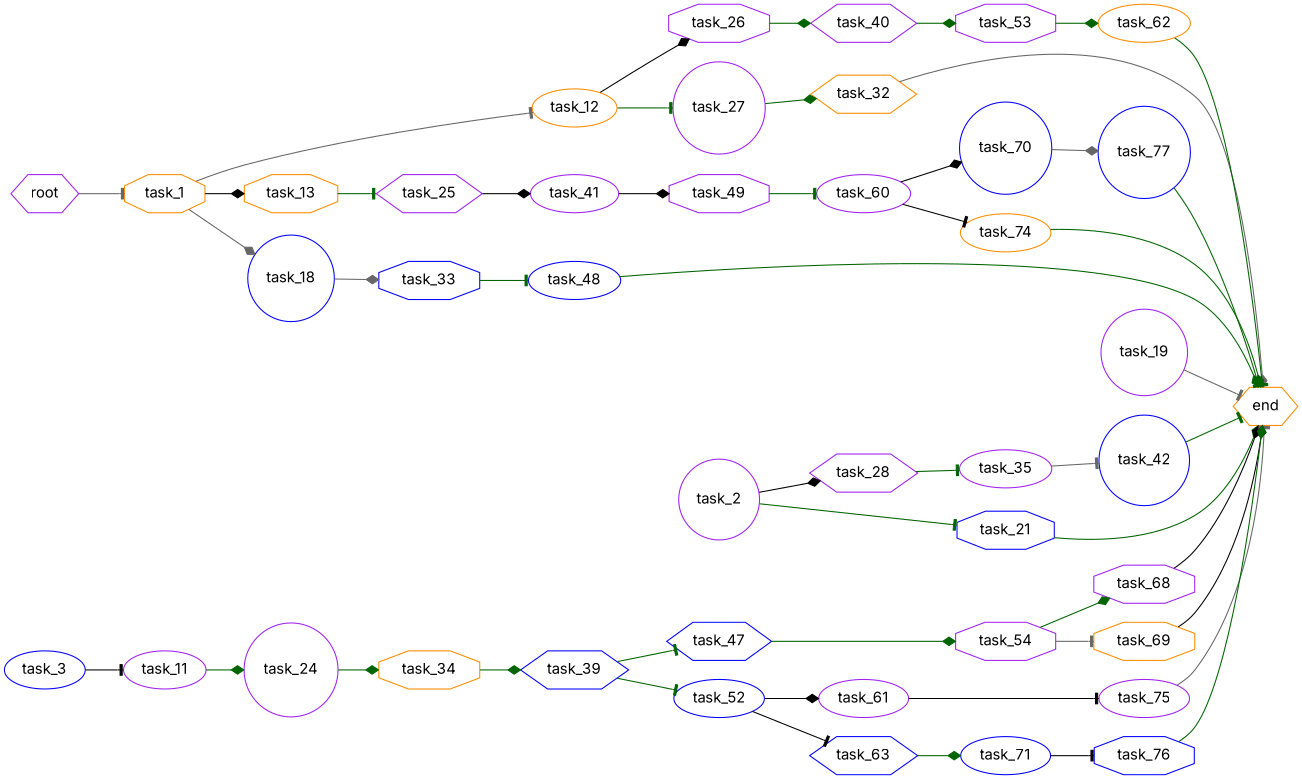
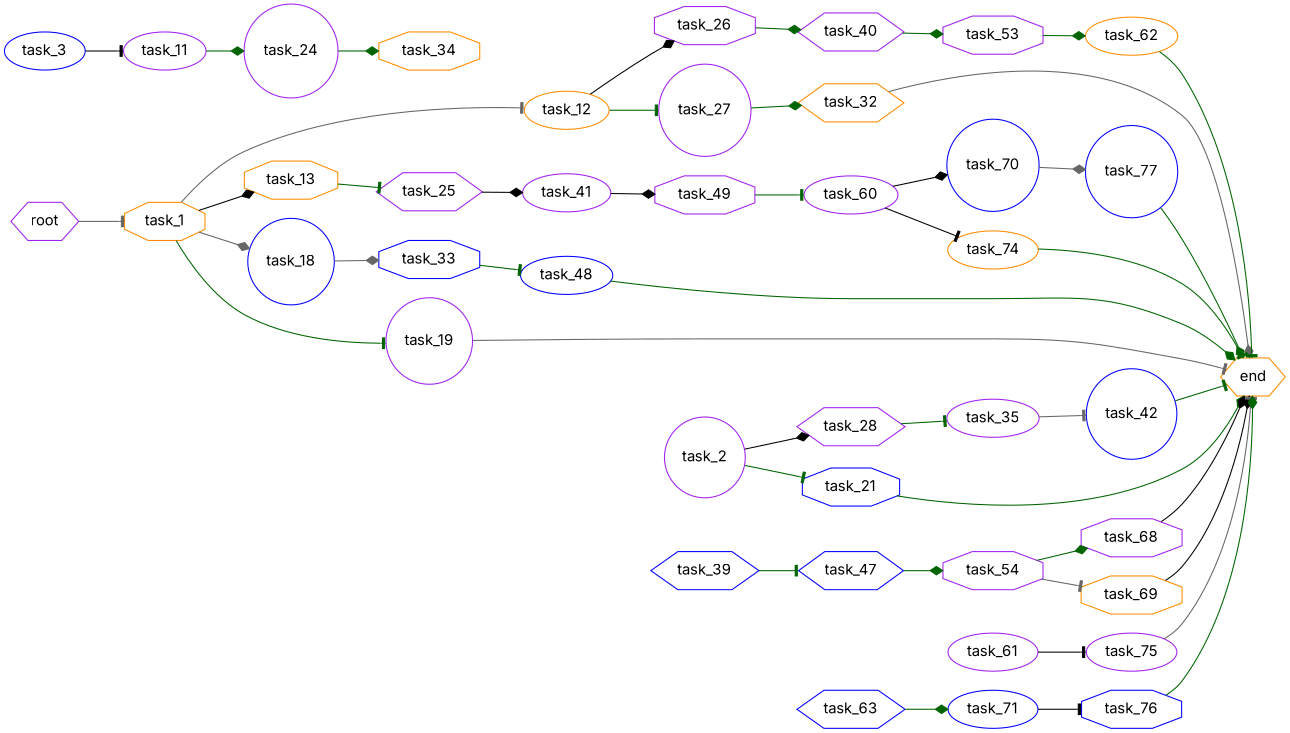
none -> (262, 323)
(494, 670) -> none
(719, 698) -> none
